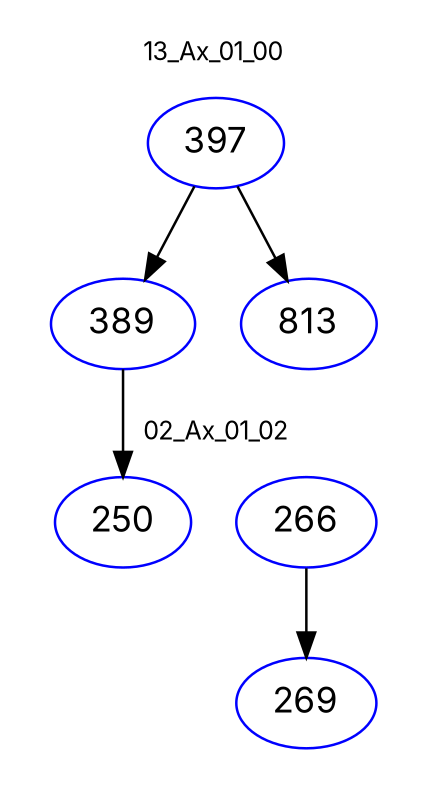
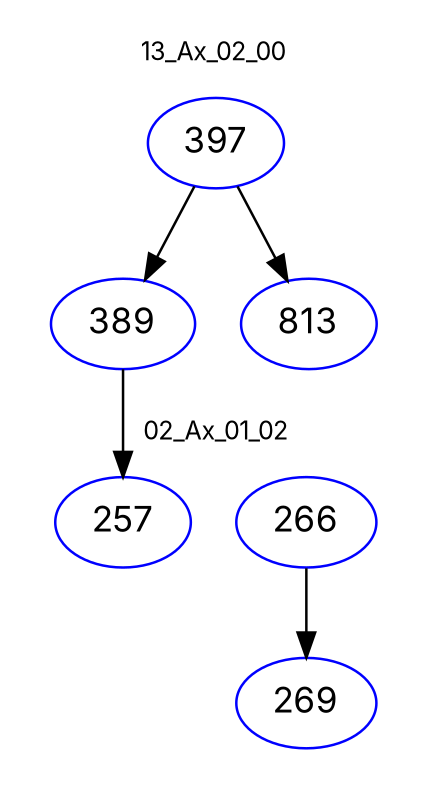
(213, 54) -> (213, 54)
(123, 522) -> (123, 522)
